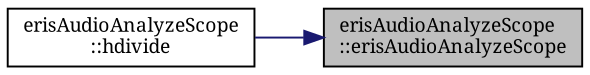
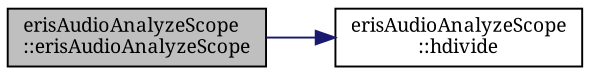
(279, 38) -> (291, 38)
